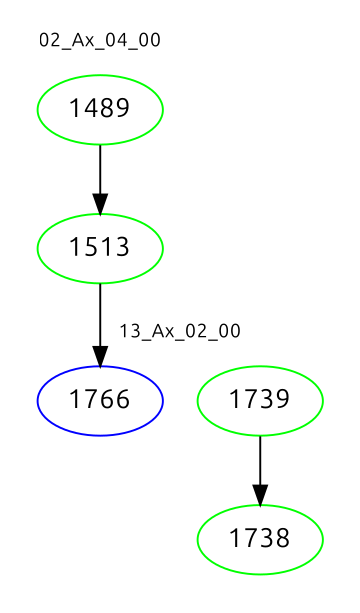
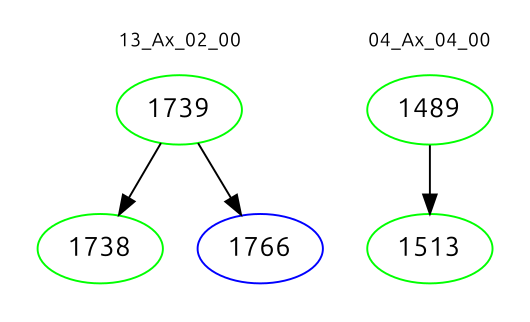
(100, 41) -> (430, 41)
(100, 326) -> (215, 171)
